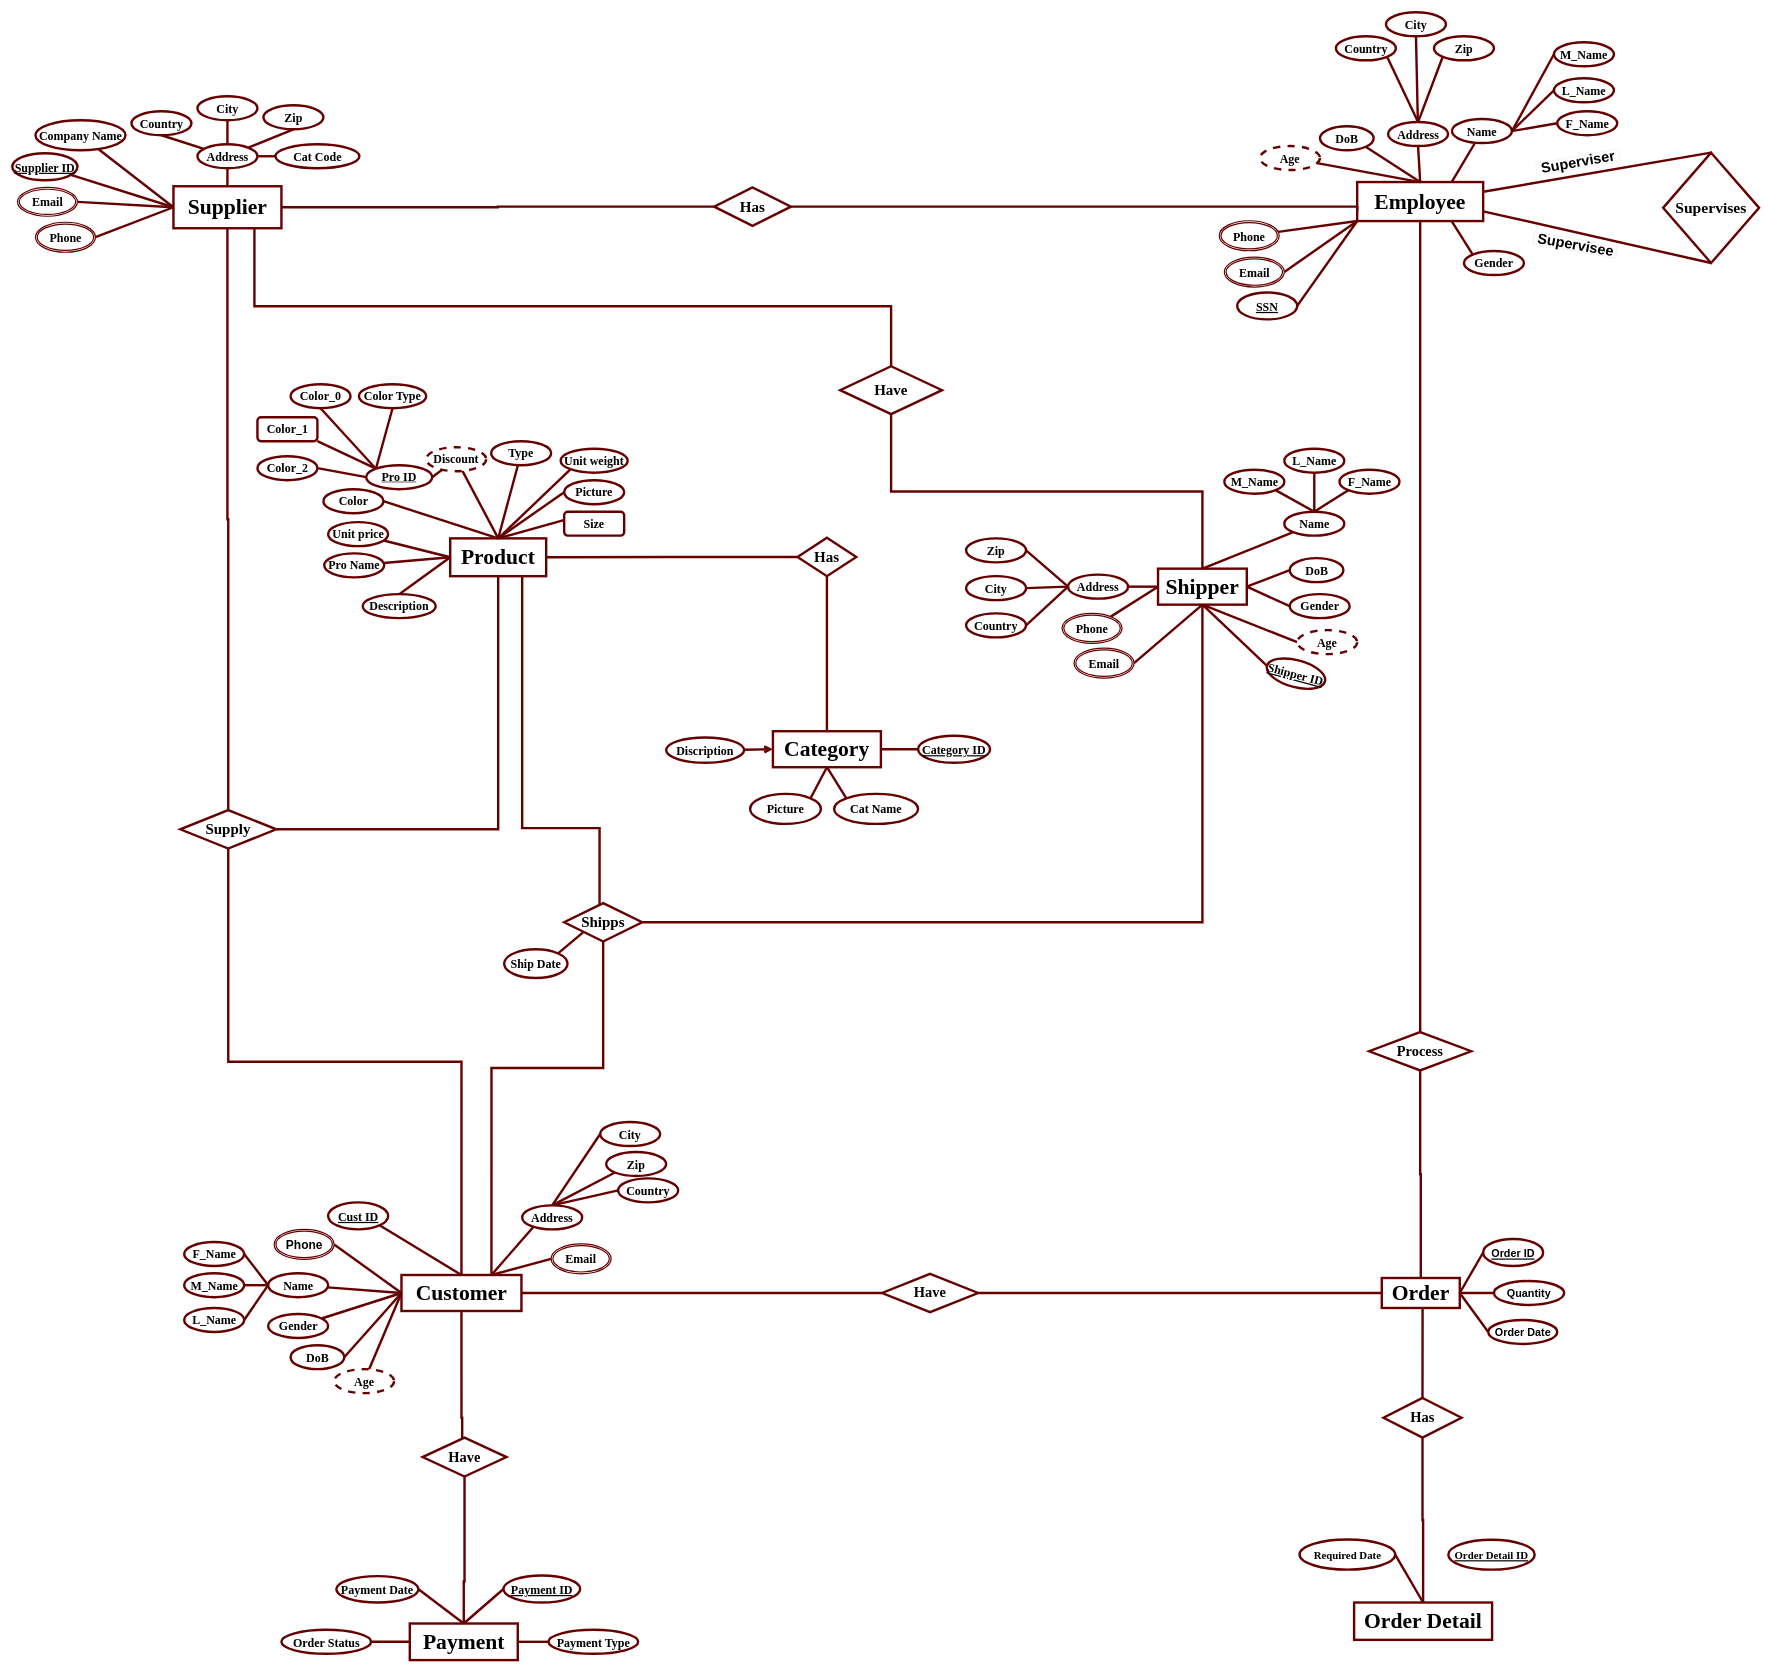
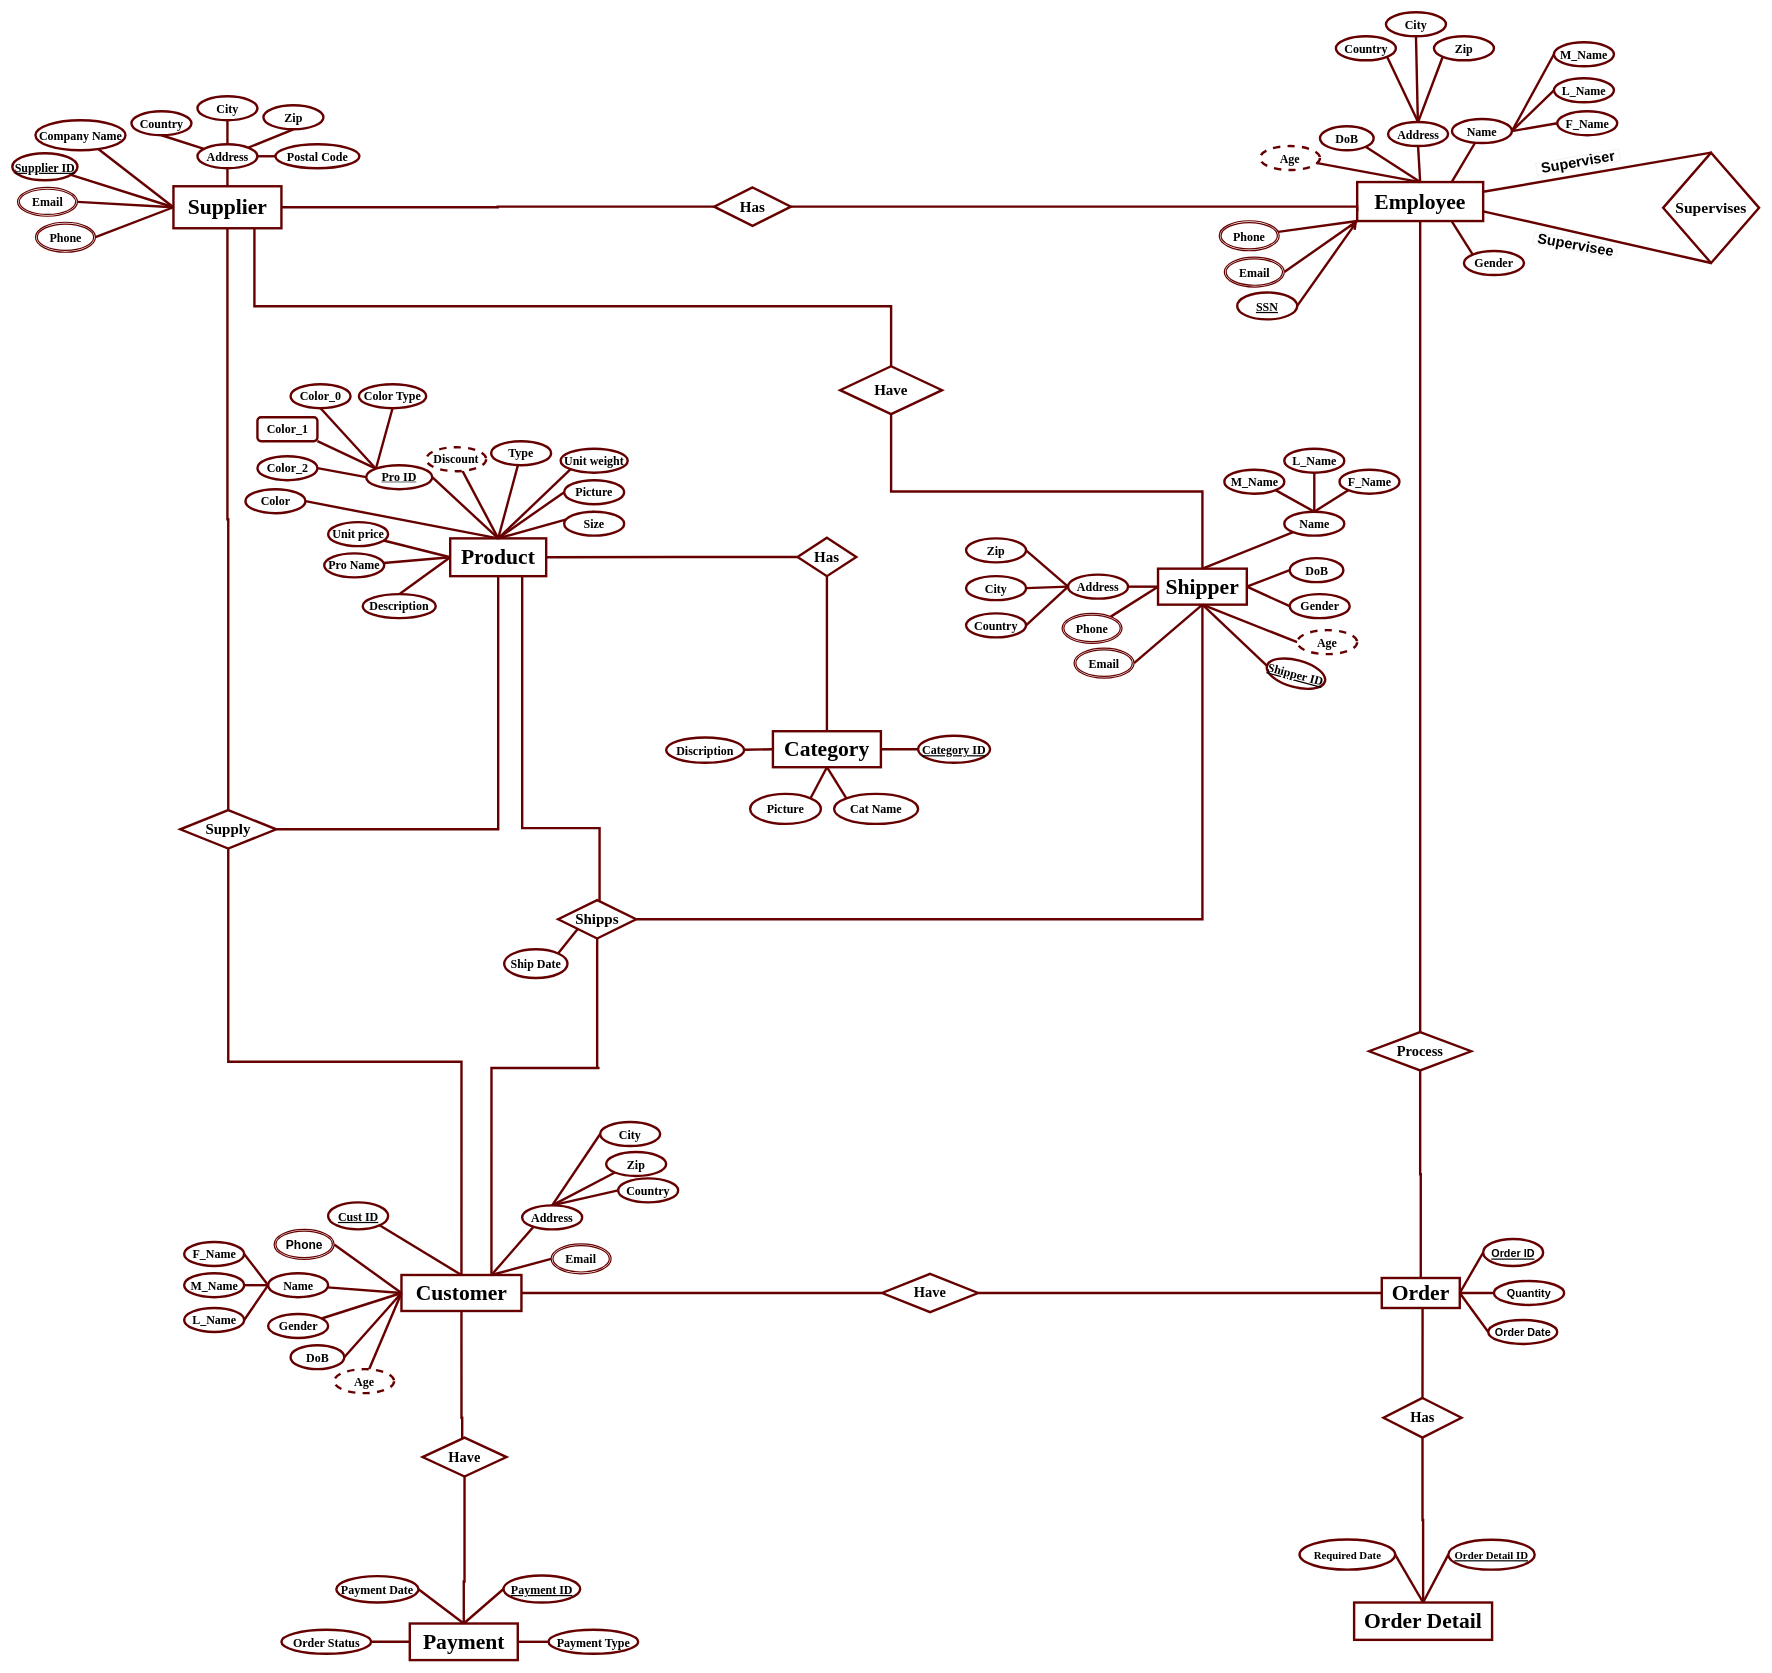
(318, 156) -> (318, 156)
(1353, 227) -> (1353, 228)
(437, 474) -> (463, 506)
(353, 501) -> (275, 501)
(594, 524) -> (594, 524)
(765, 750) -> (766, 750)
(603, 923) -> (597, 920)
none -> (1437, 1577)
